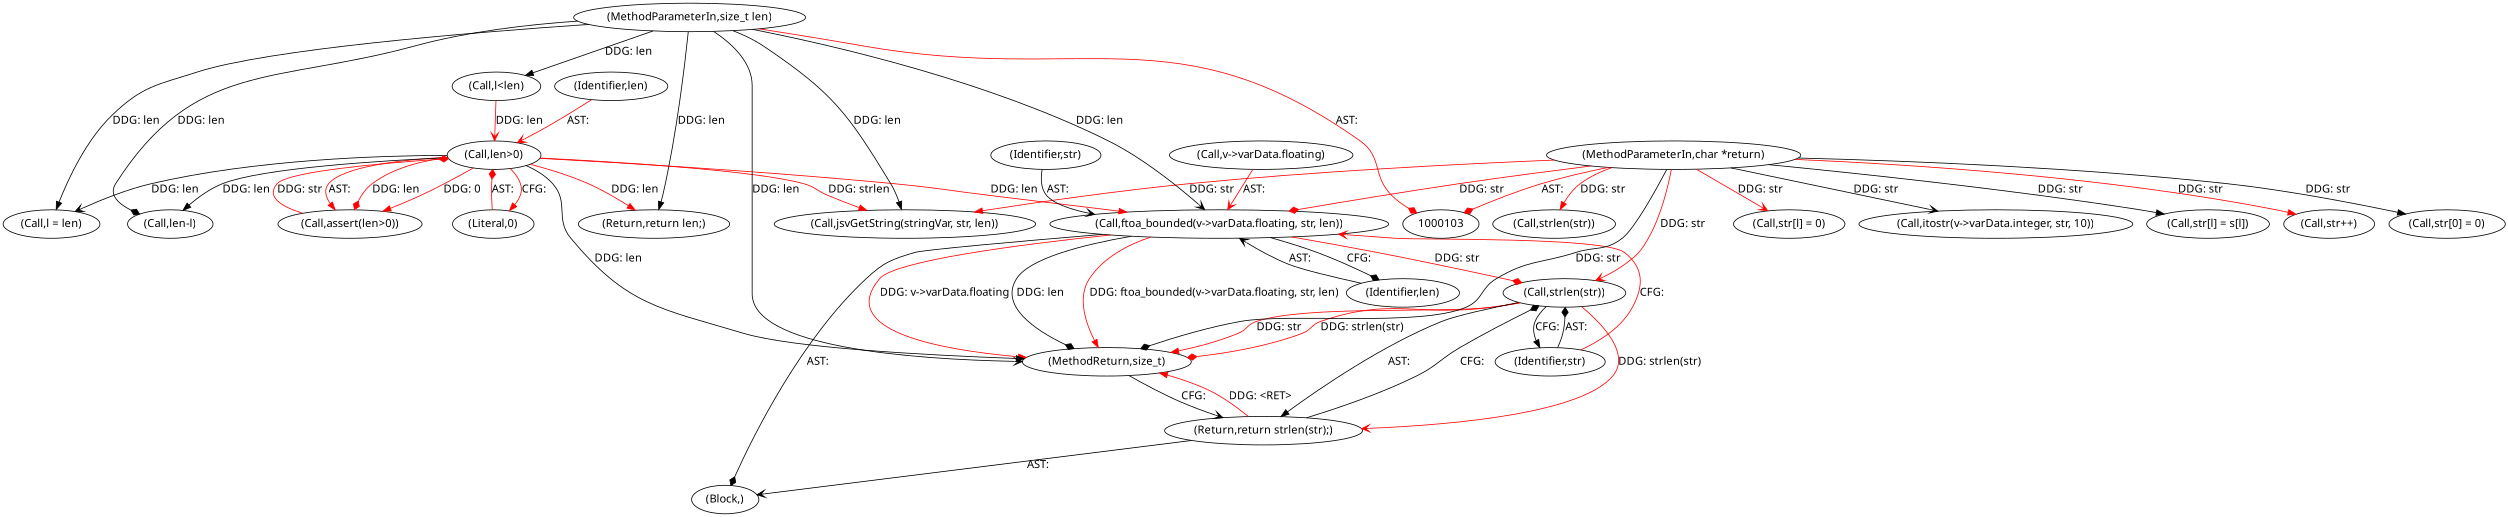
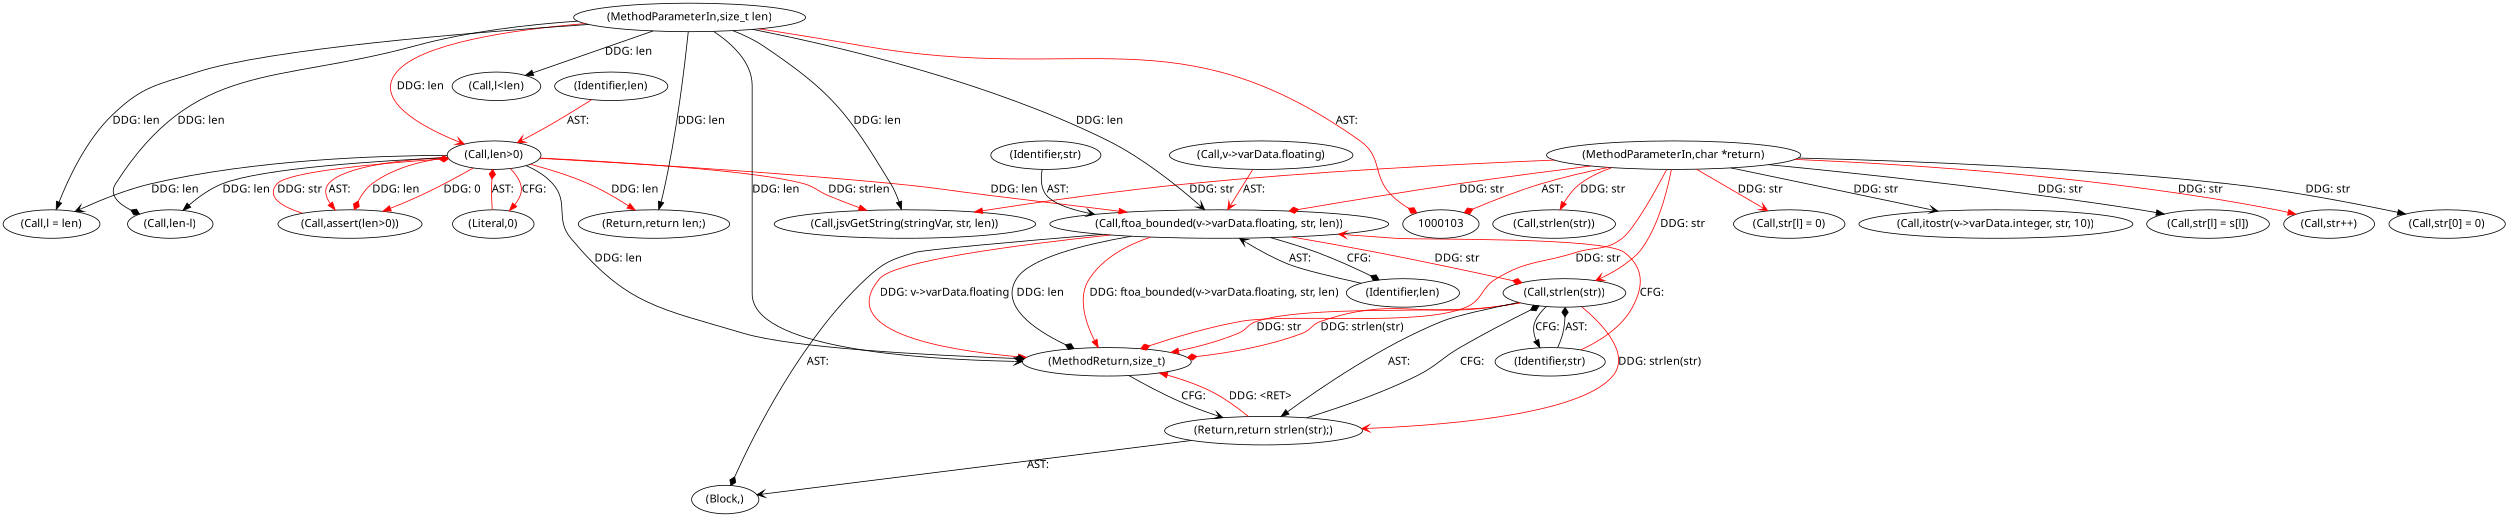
(495, 117) -> (436, 50)
(1421, 316) -> (1421, 316)
(735, 331) -> (735, 331)
